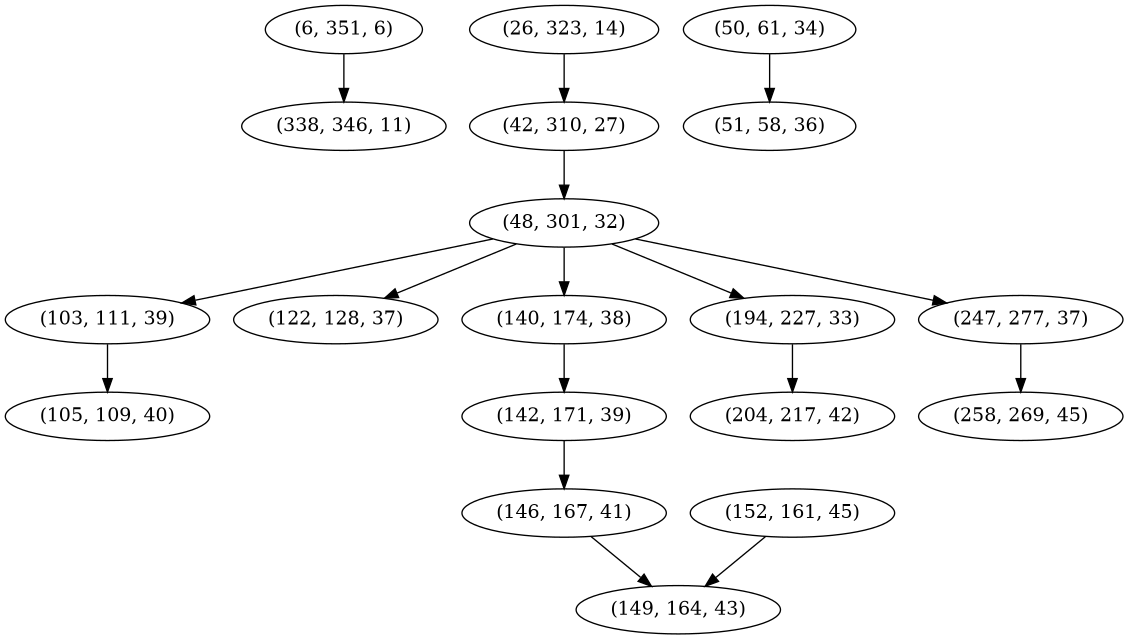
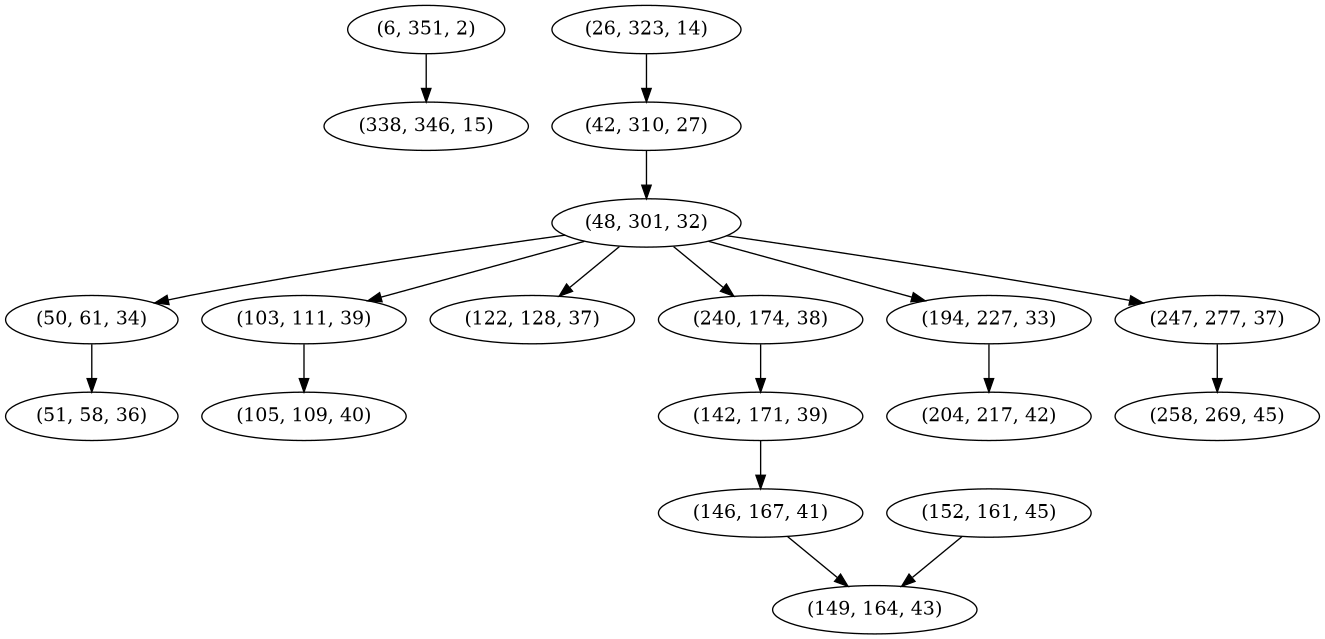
(344, 30) -> (426, 30)
(344, 126) -> (426, 126)
none -> (366, 265)
(564, 320) -> (761, 320)
